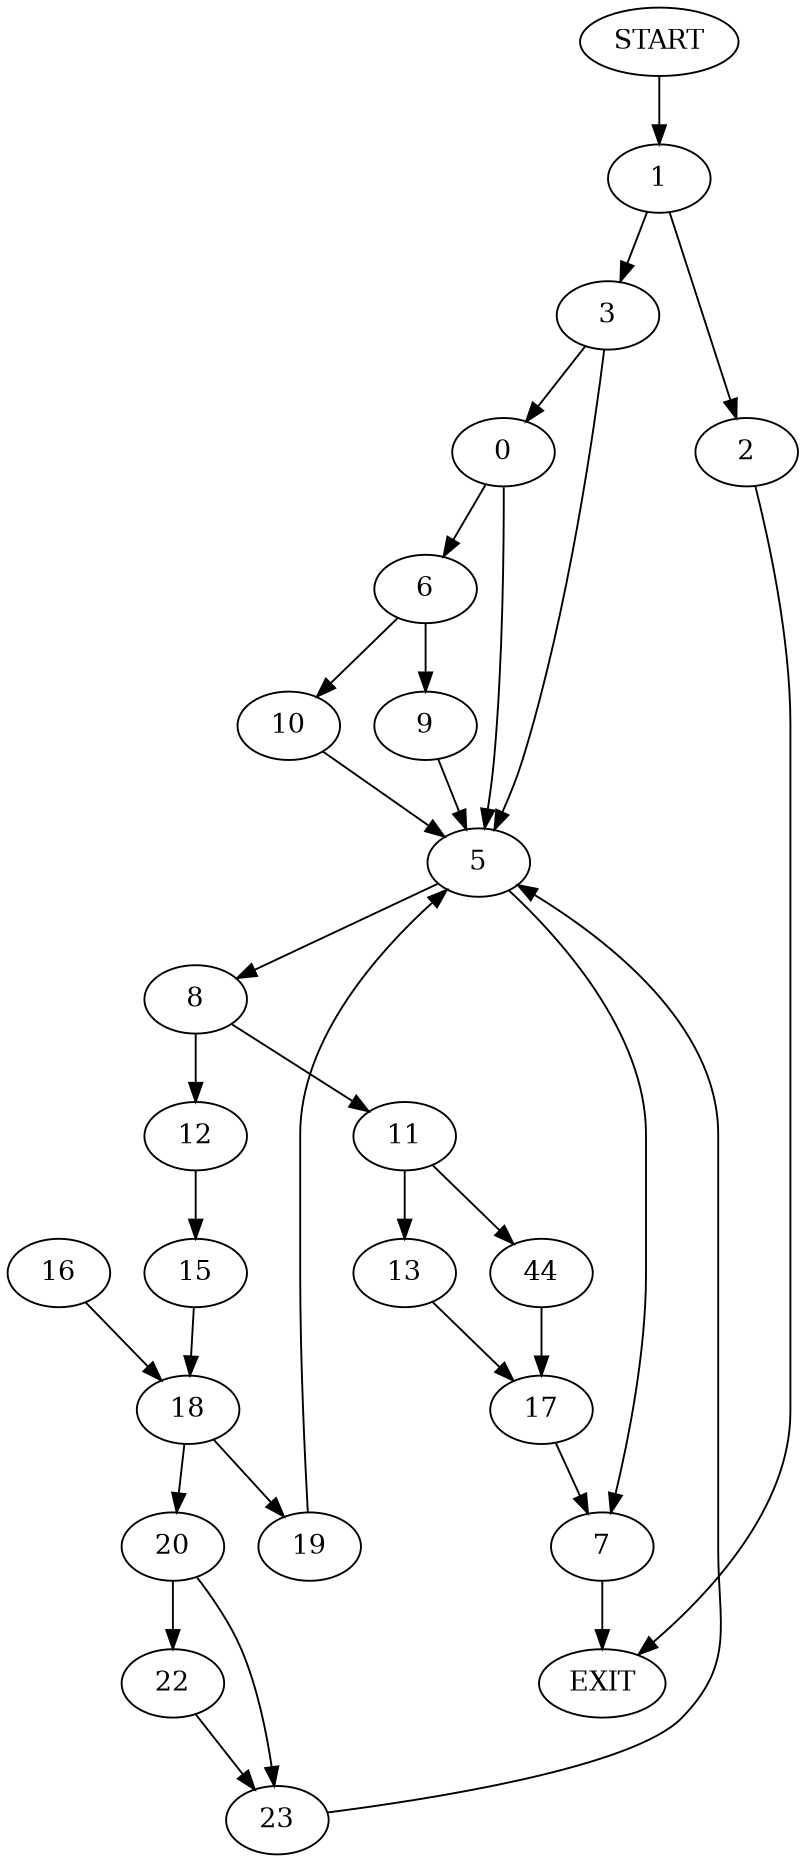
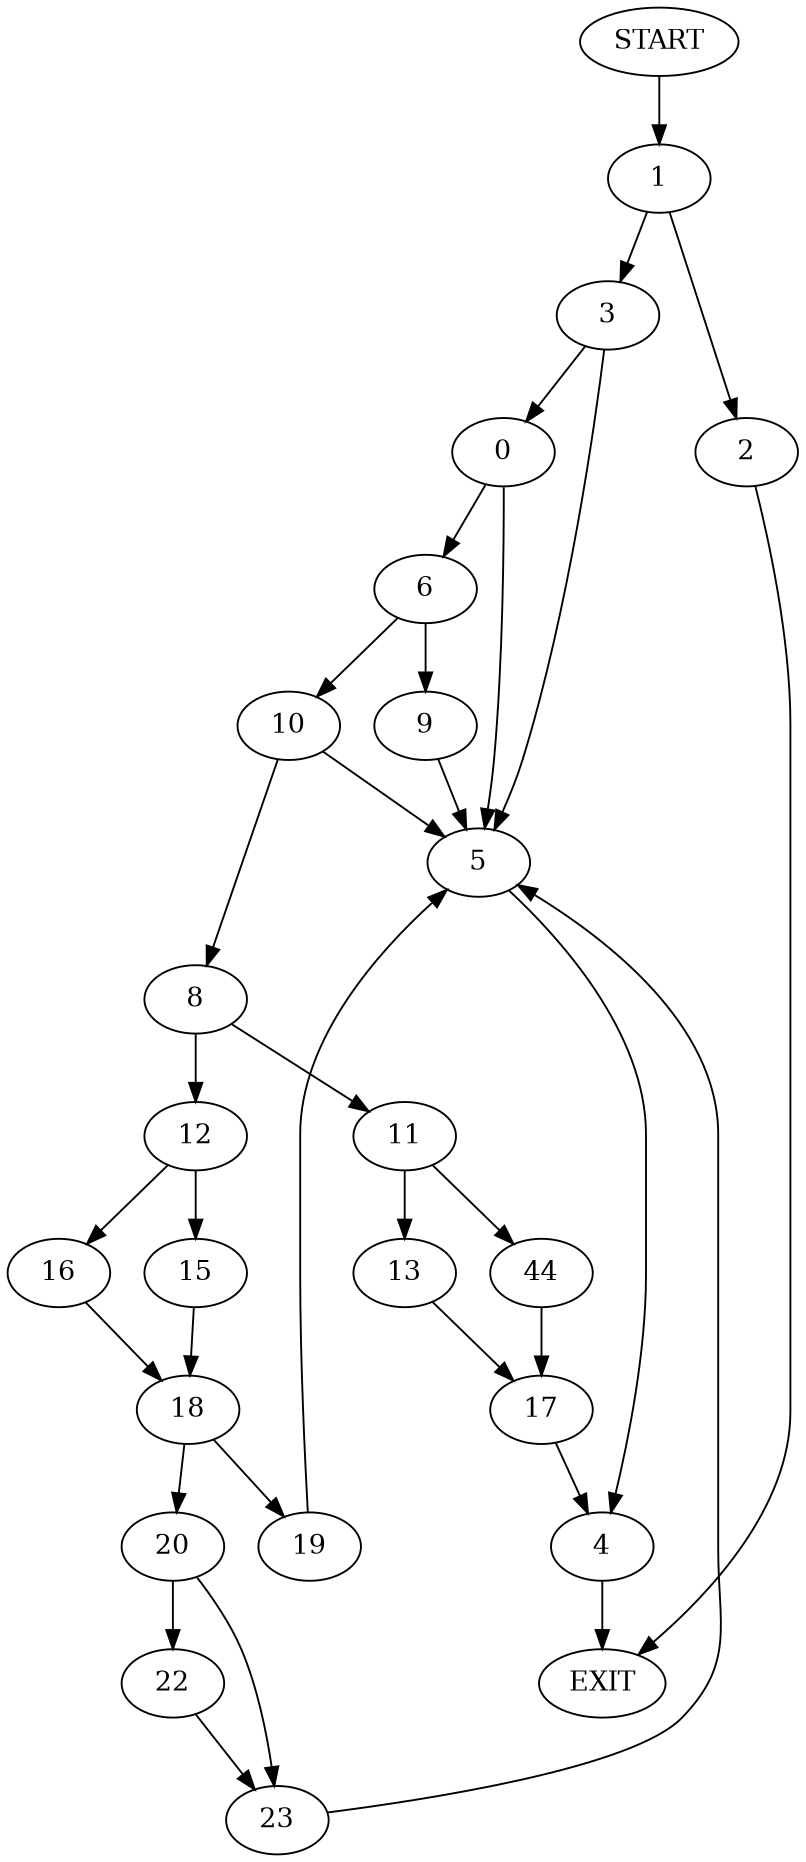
(346, 927) -> (245, 854)
none -> (134, 1198)
(602, 1547) -> (602, 1547)
